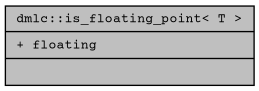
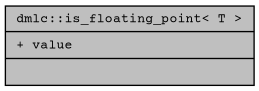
(57, 44) -> (45, 44)
